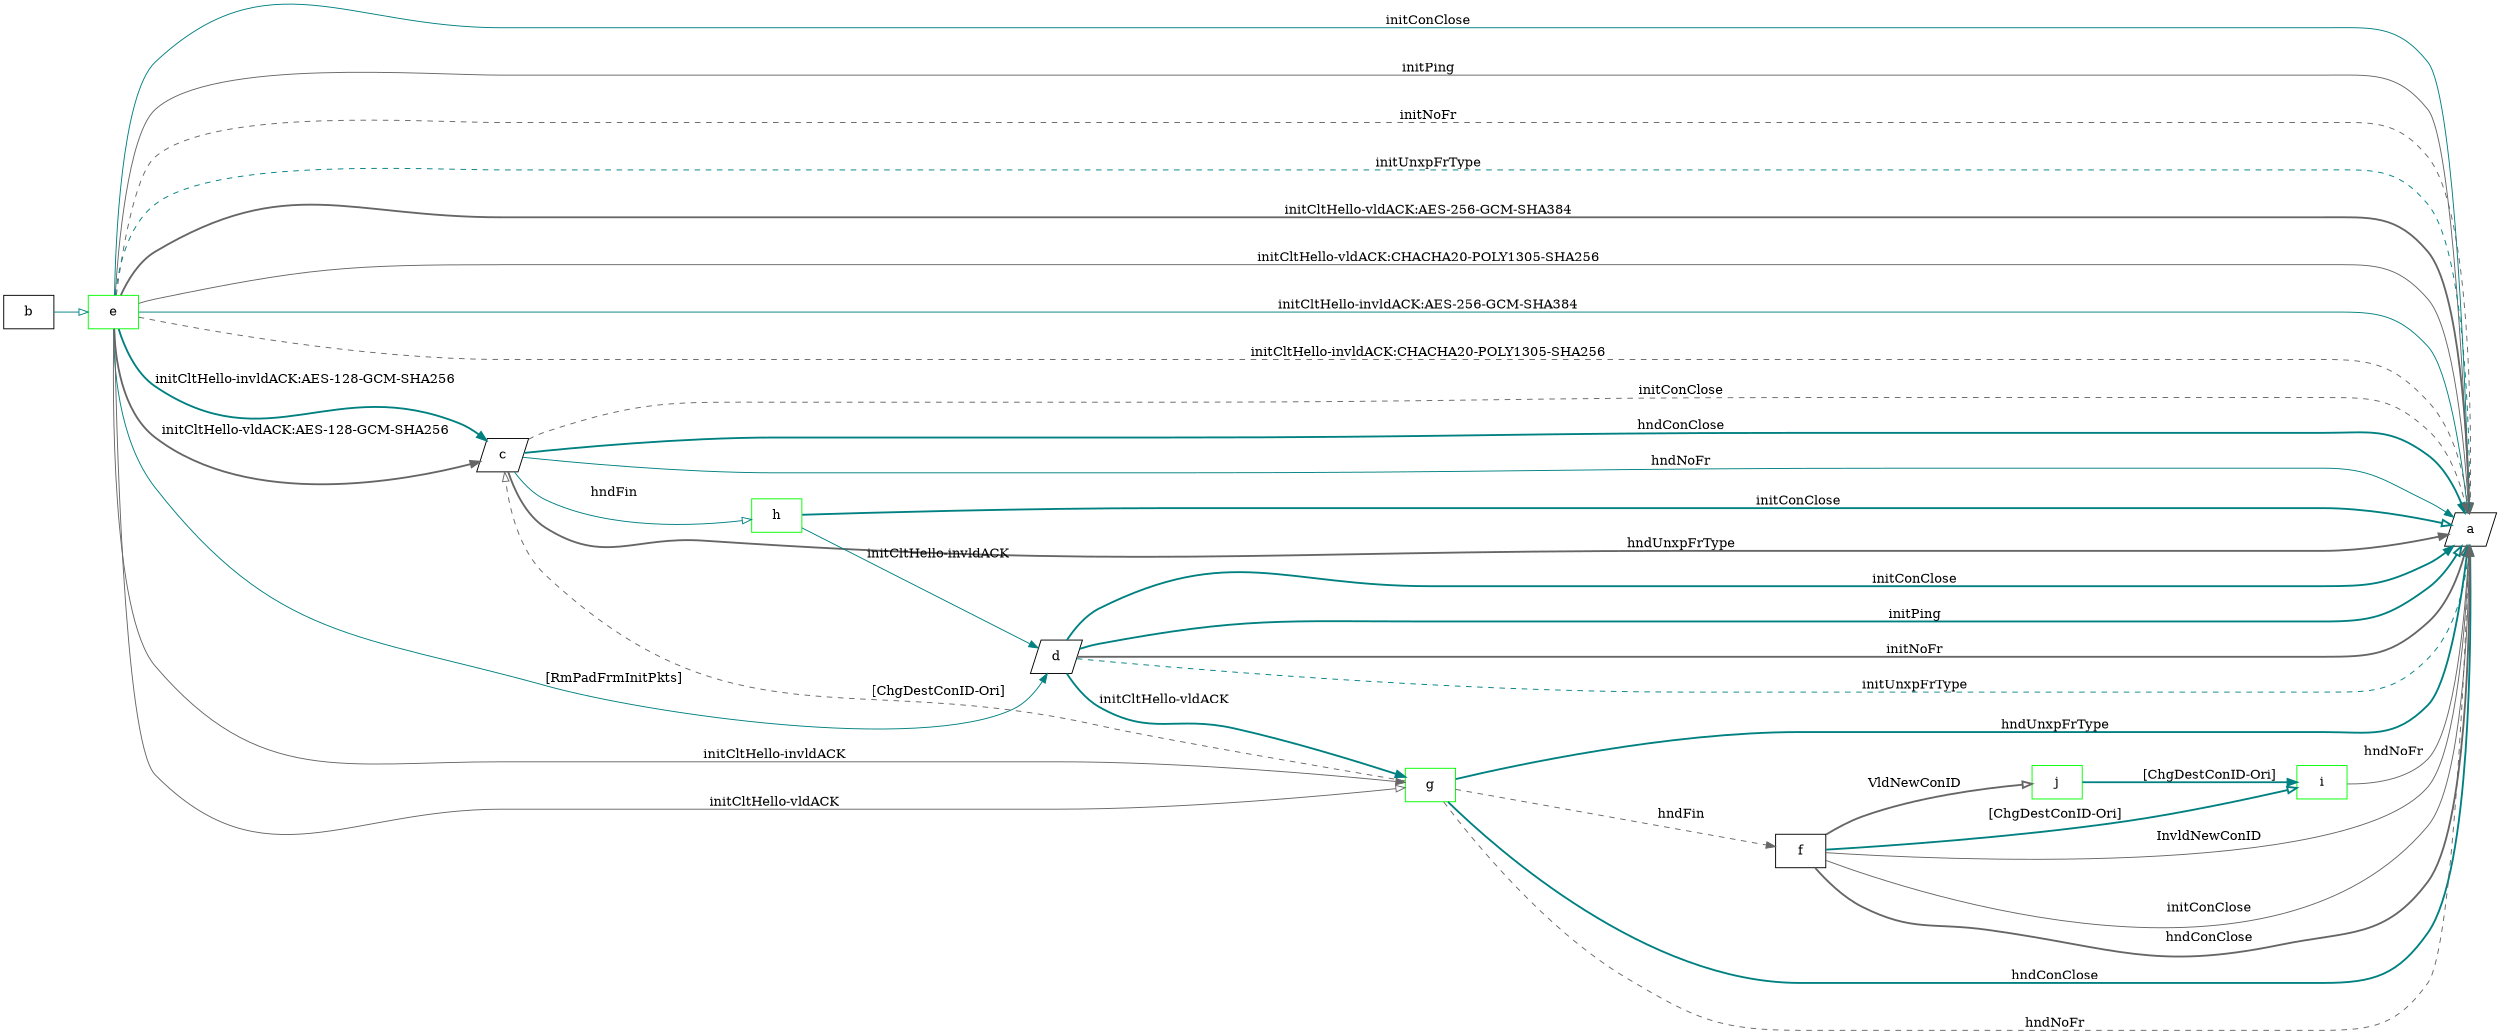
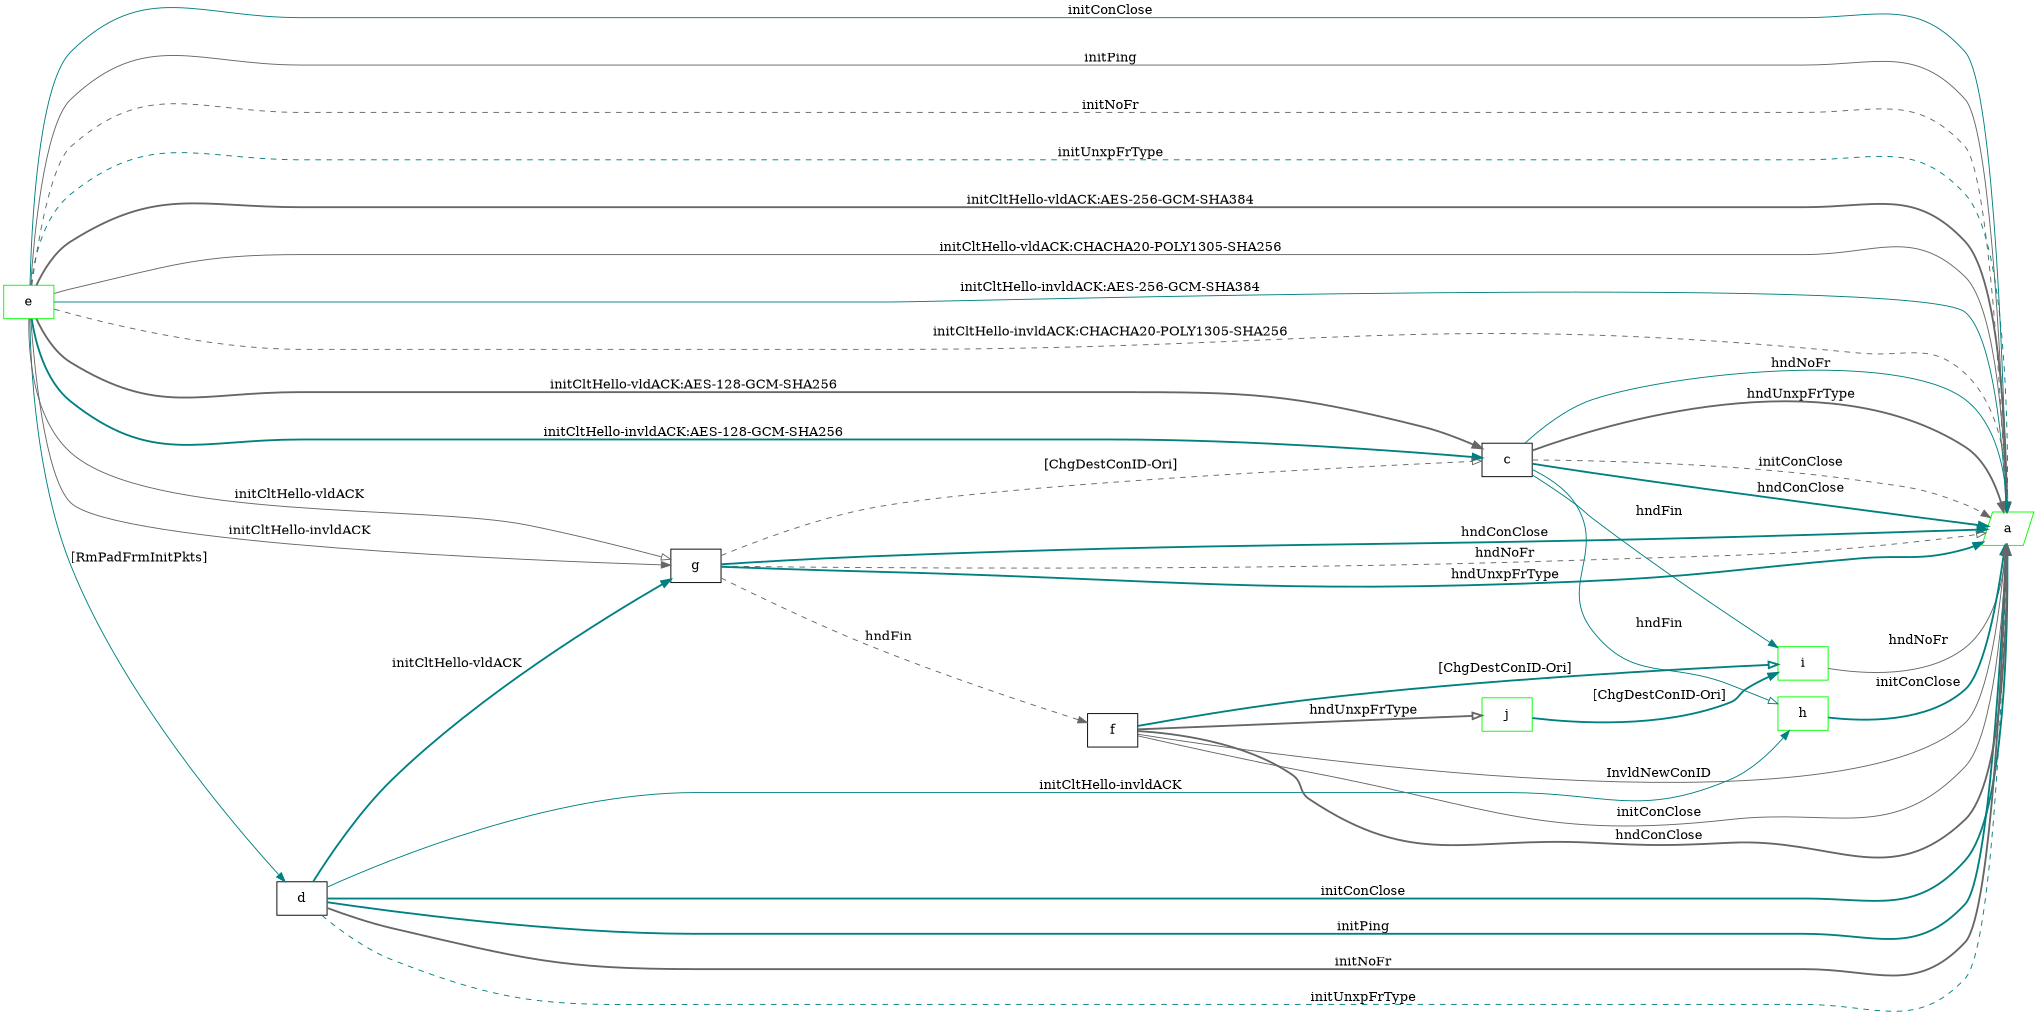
(29, 312) -> none
(503, 455) -> (1507, 460)
(2471, 530) -> (2008, 529)
none -> (1656, 565)
(916, 586) -> (1057, 793)
(1056, 657) -> (302, 898)
(1917, 784) -> (1365, 710)
(1430, 785) -> (696, 566)
